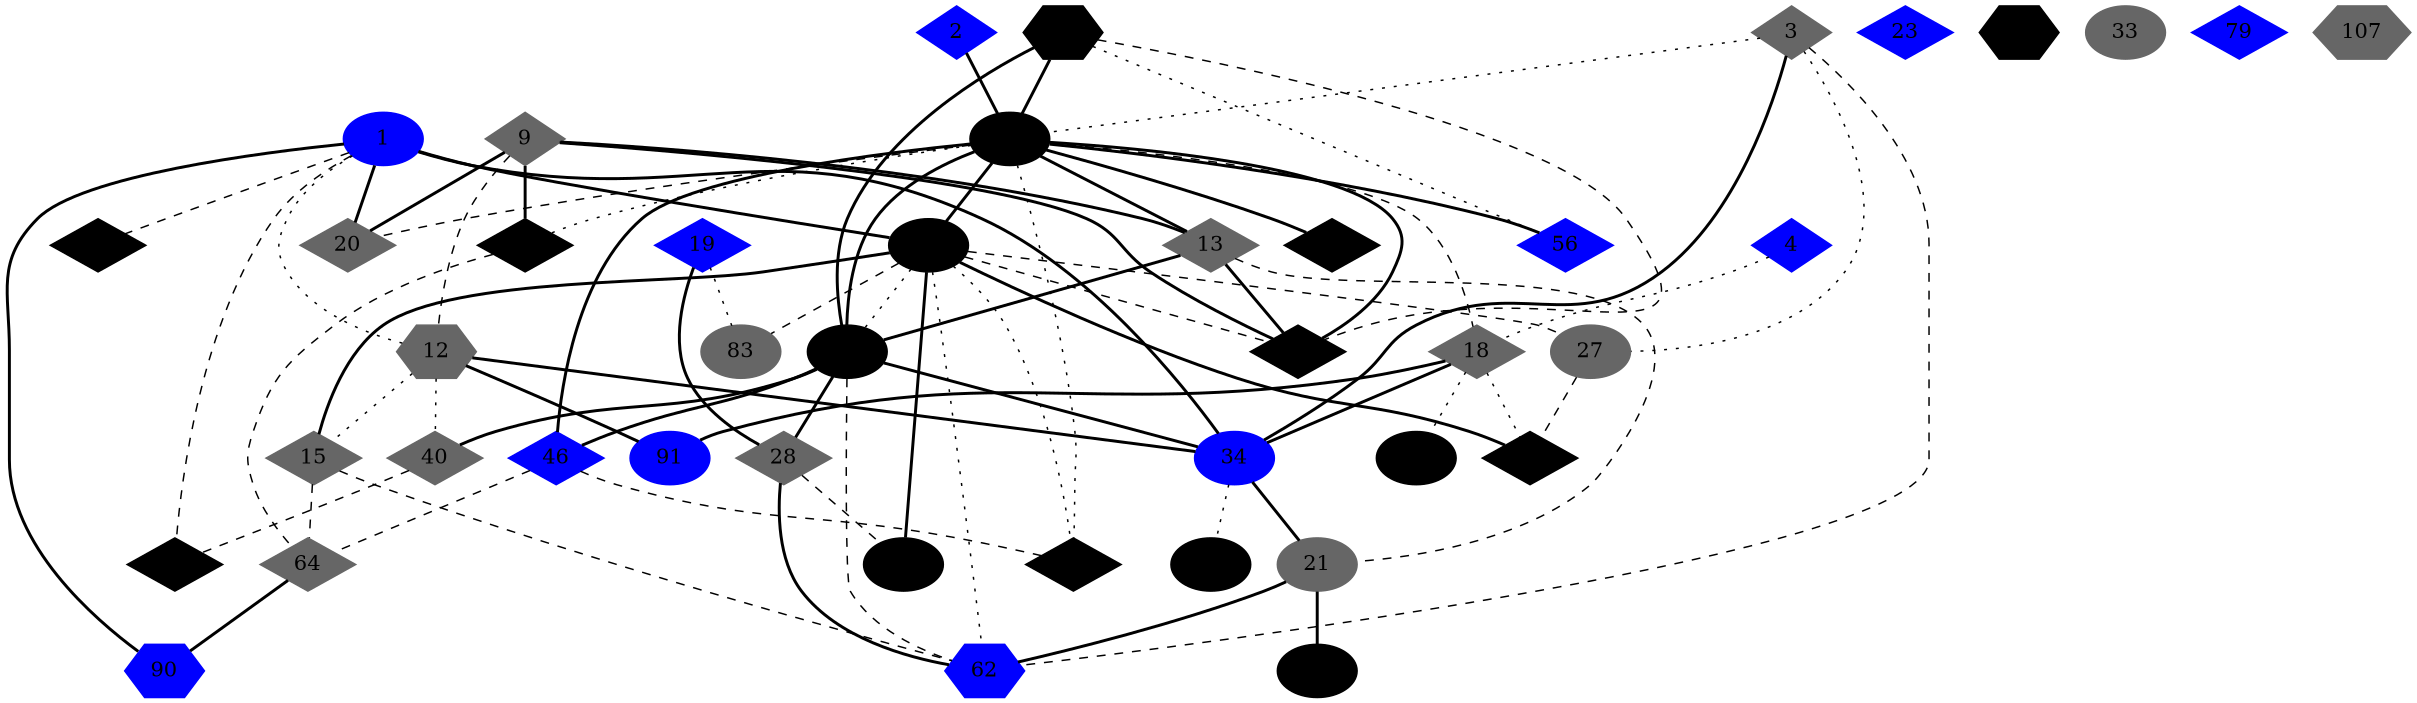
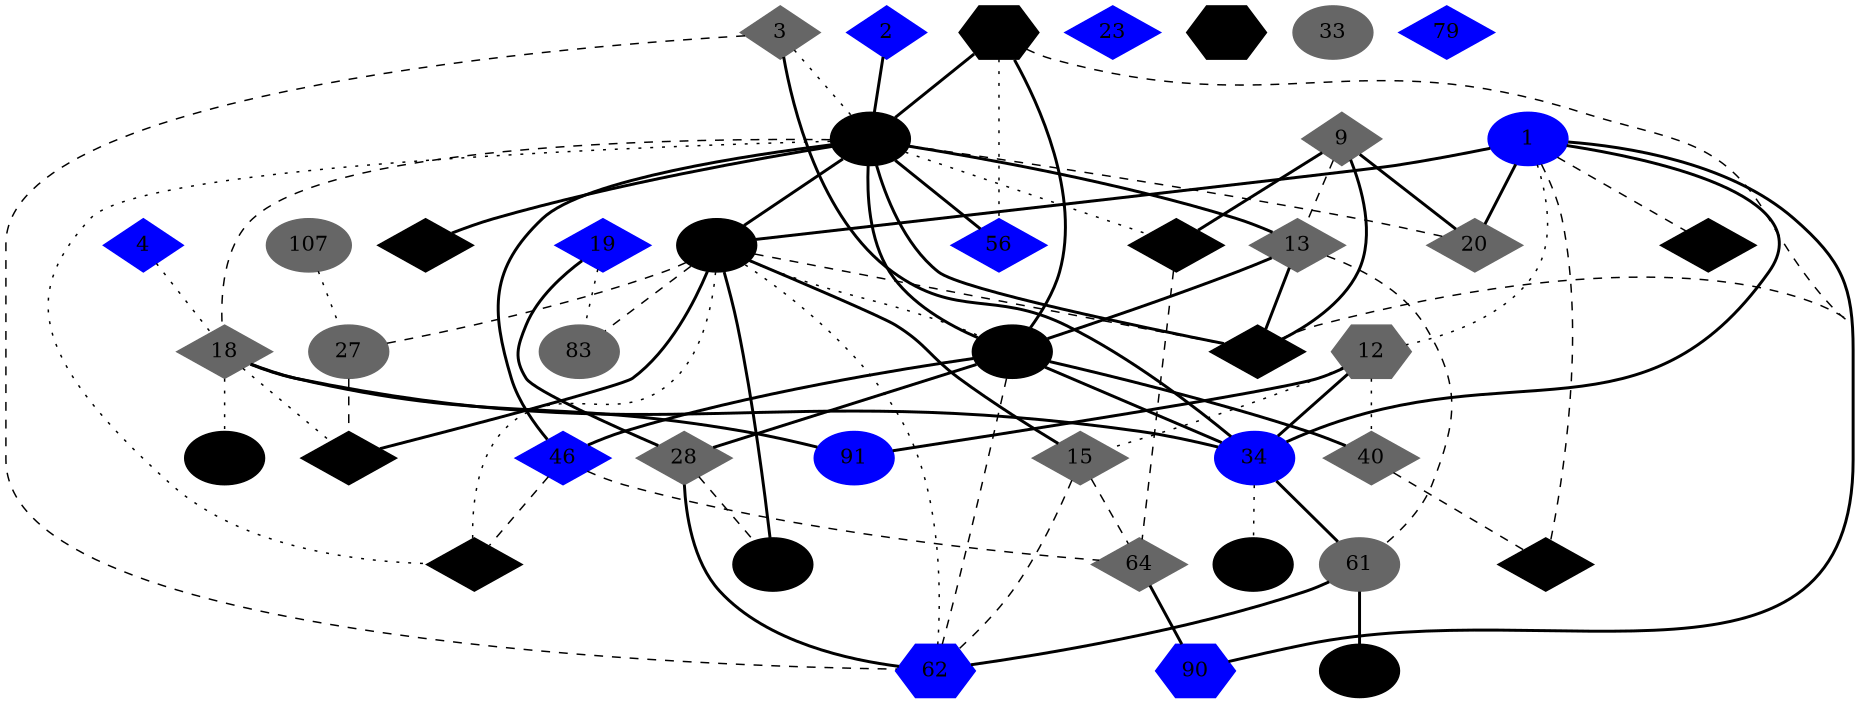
(2362, 33) -> (309, 245)
(875, 171) -> (1320, 192)
(458, 234) -> none
(1845, 271) -> (329, 298)
(1317, 565) -> (1360, 565)
